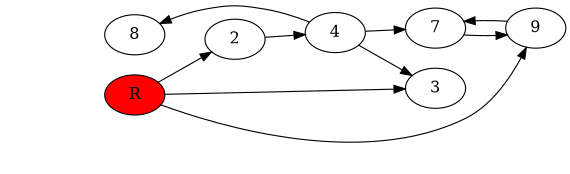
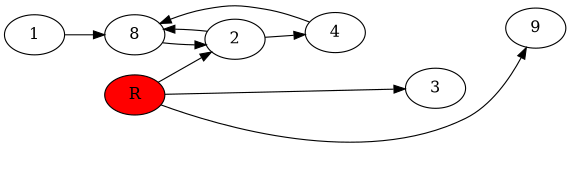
(436, 28) -> none
none -> (191, 30)
none -> (35, 35)
none -> (179, 44)
(380, 58) -> none
